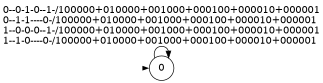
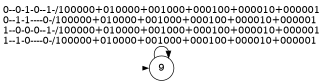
(162, 68) -> (162, 68)
